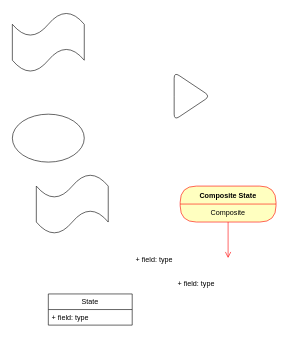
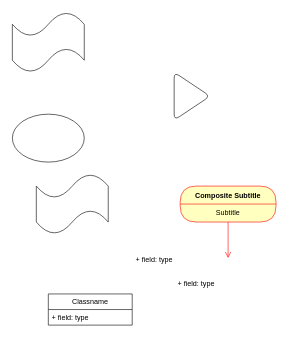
(228, 196) -> (228, 196)
(228, 213) -> (228, 213)
(90, 302) -> (90, 302)
